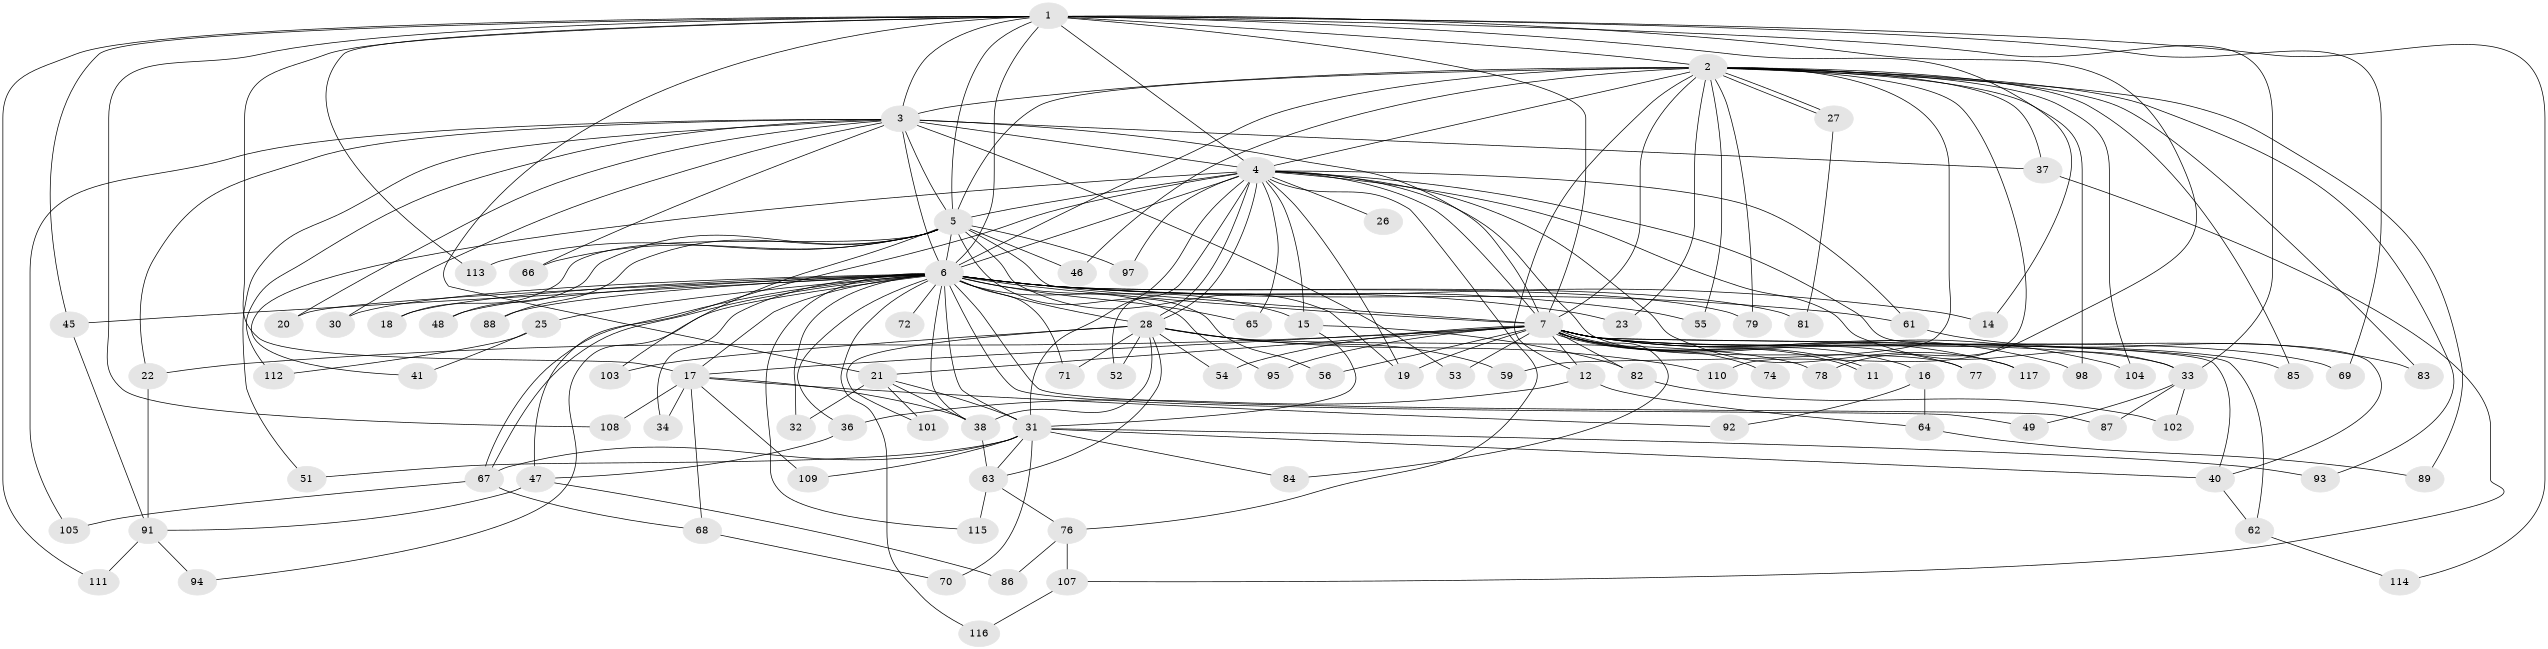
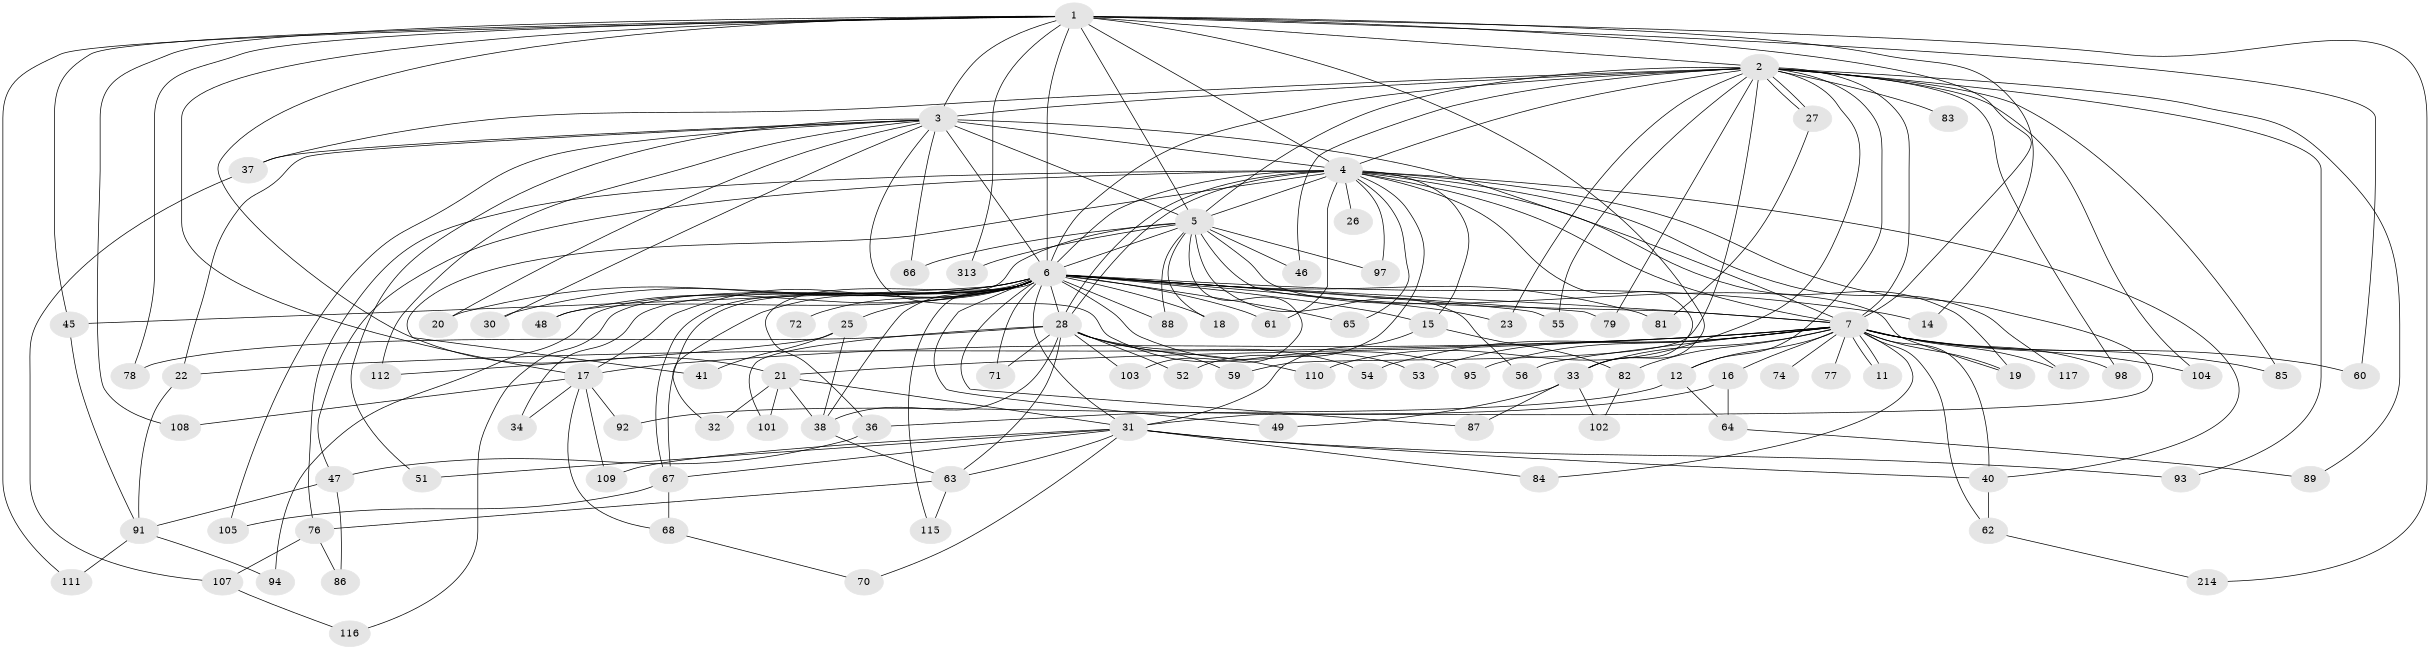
(476, 273) -> (967, 273)
(1579, 323) -> none
(2169, 345) -> none
(2345, 376) -> (2360, 376)
(871, 396) -> (834, 376)
(2400, 582) -> (2207, 582)
